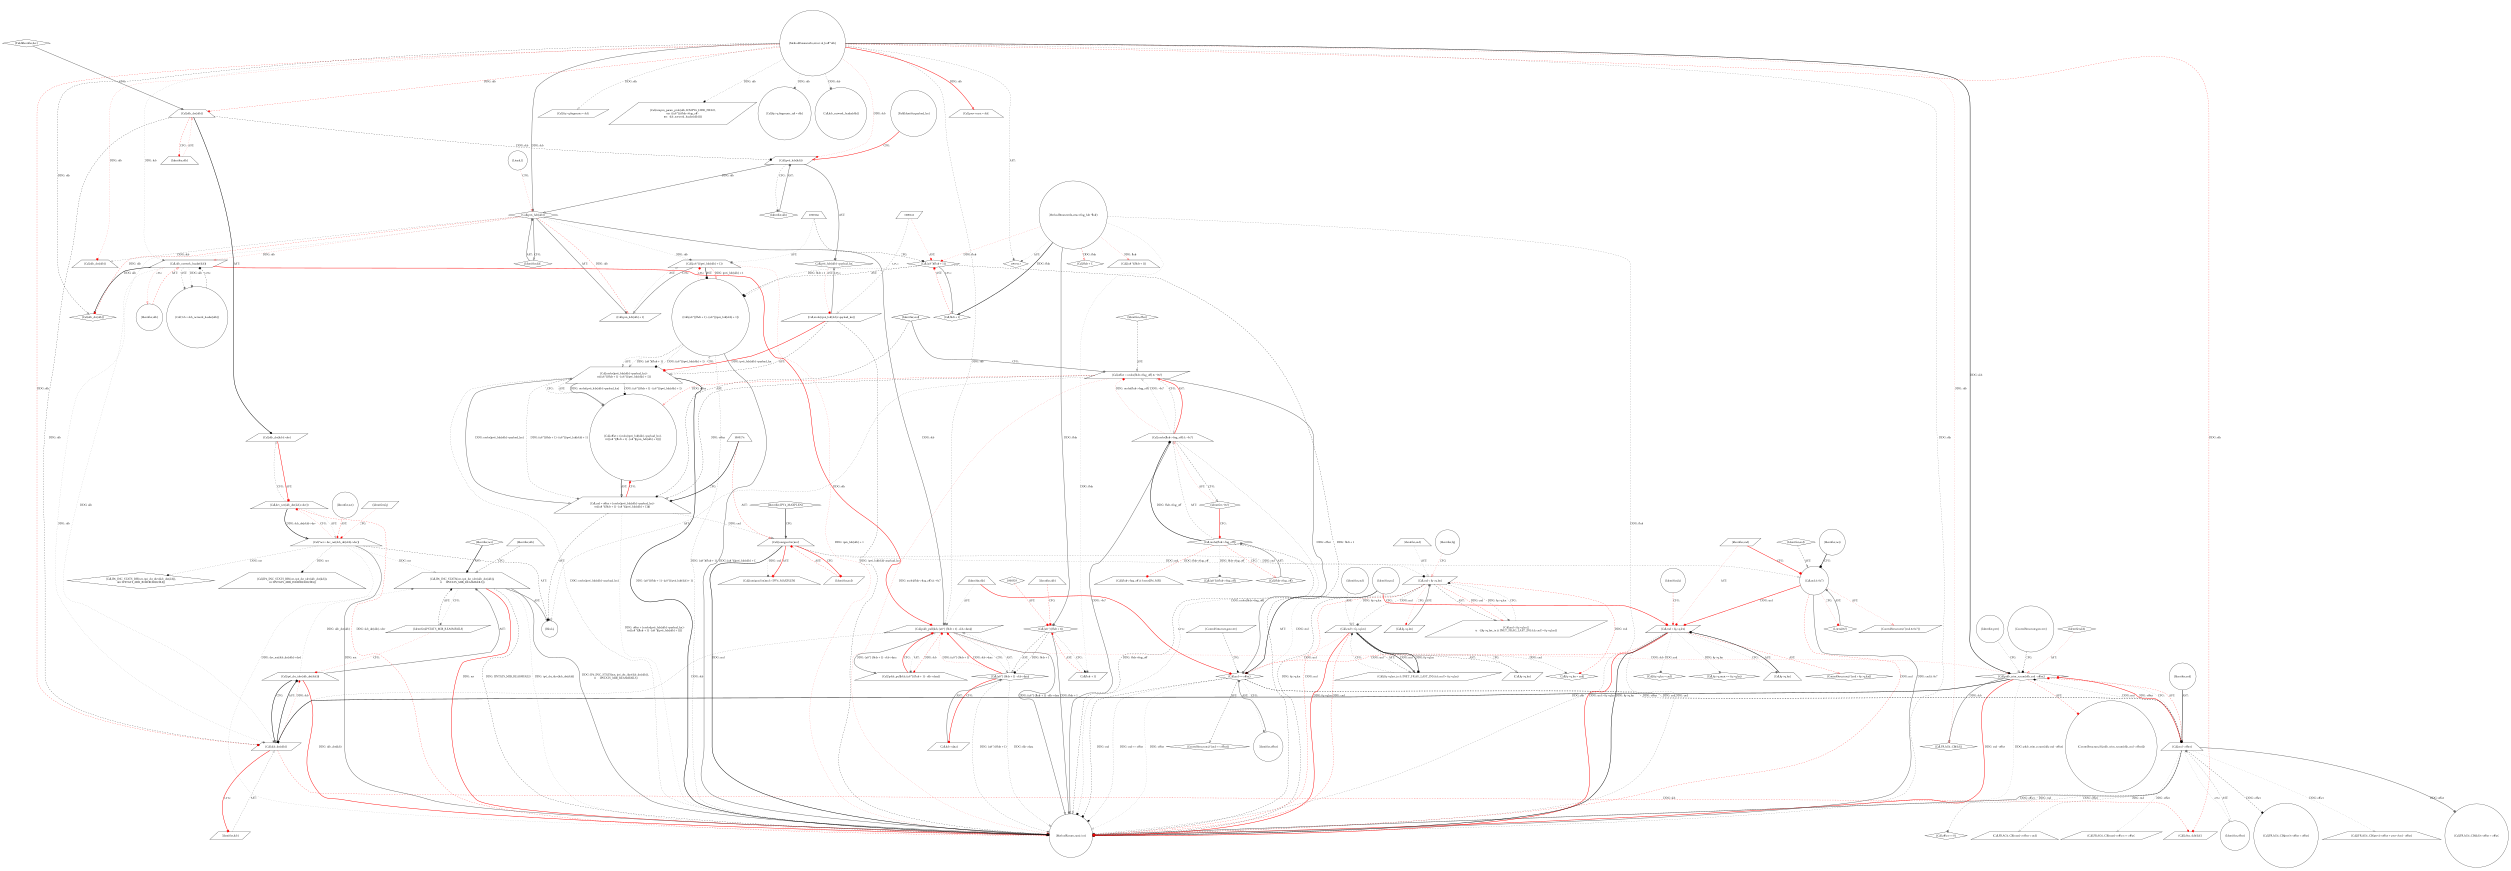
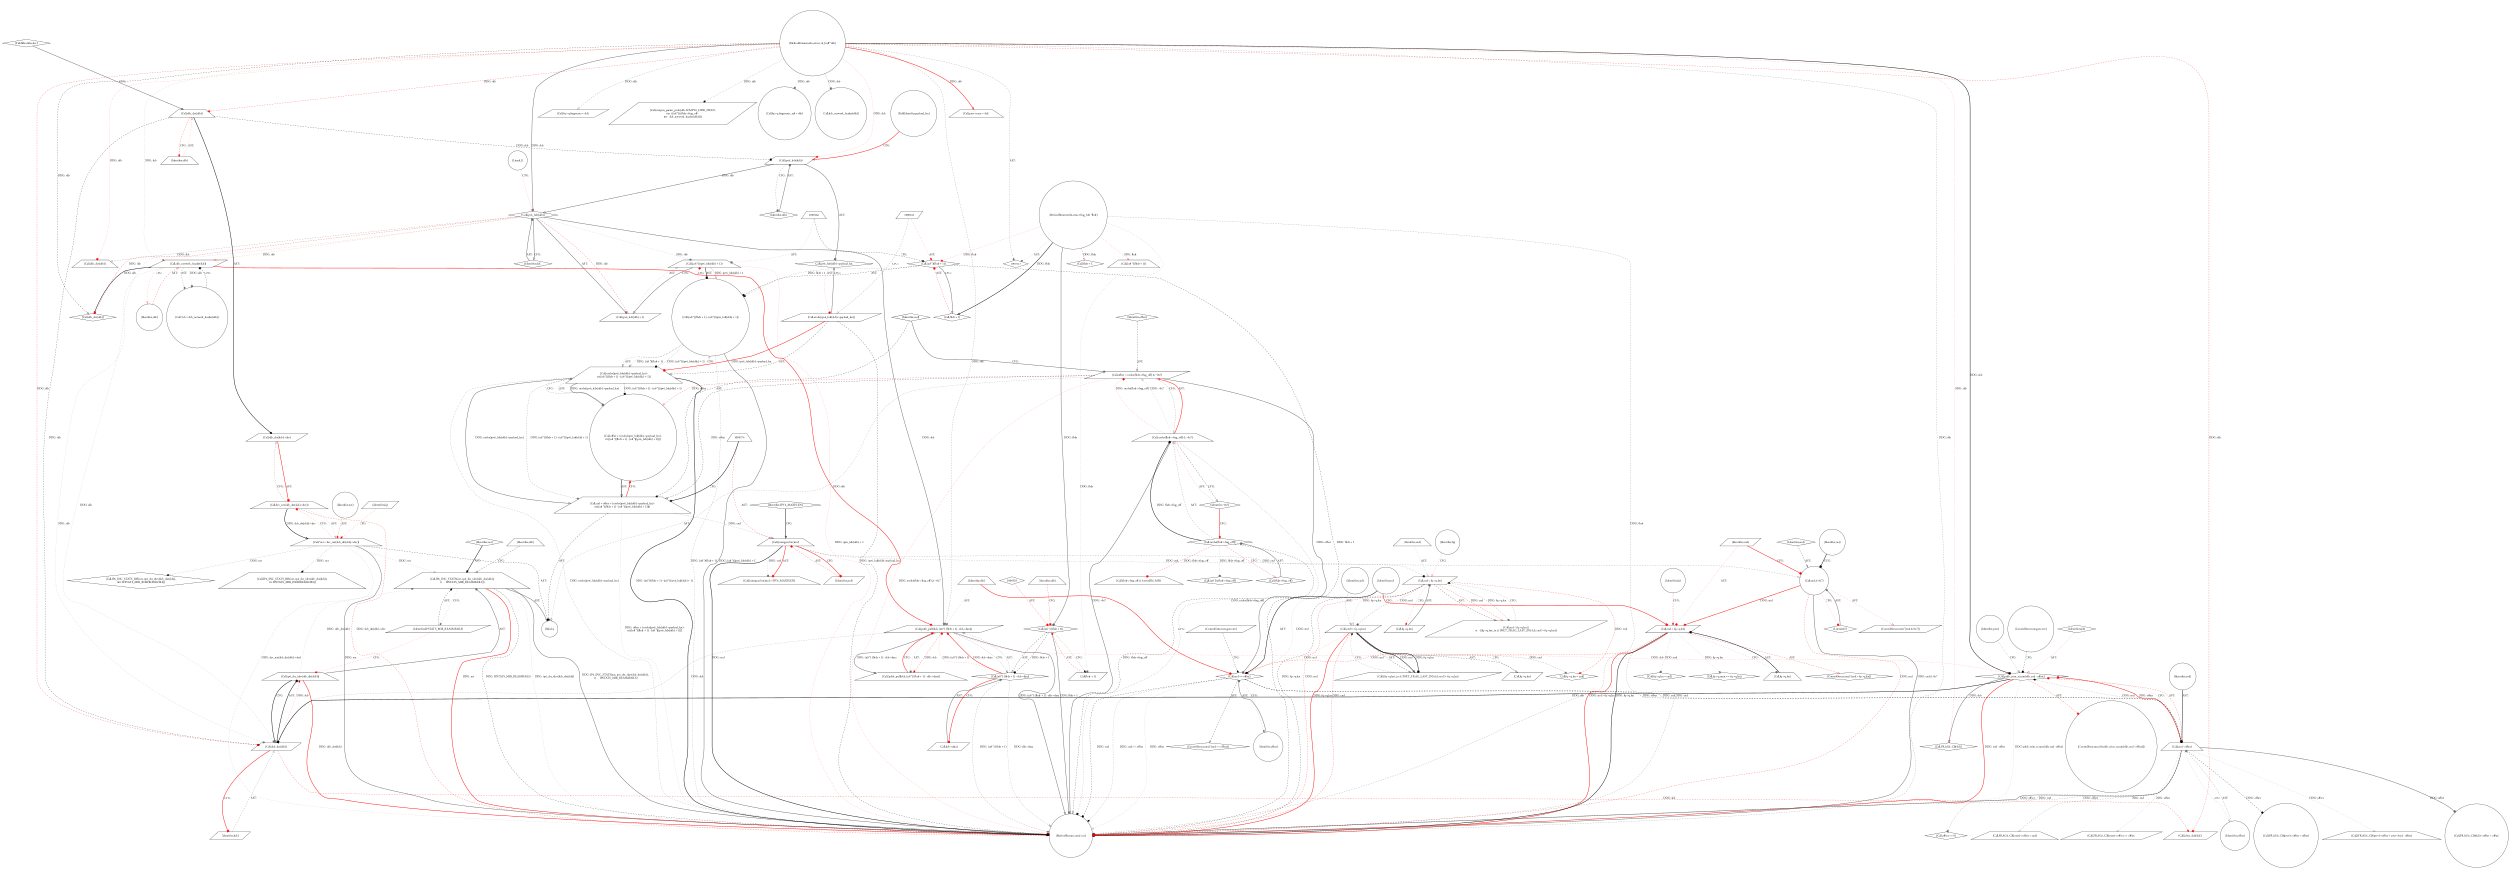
(1711, 57) -> (1711, 57)
